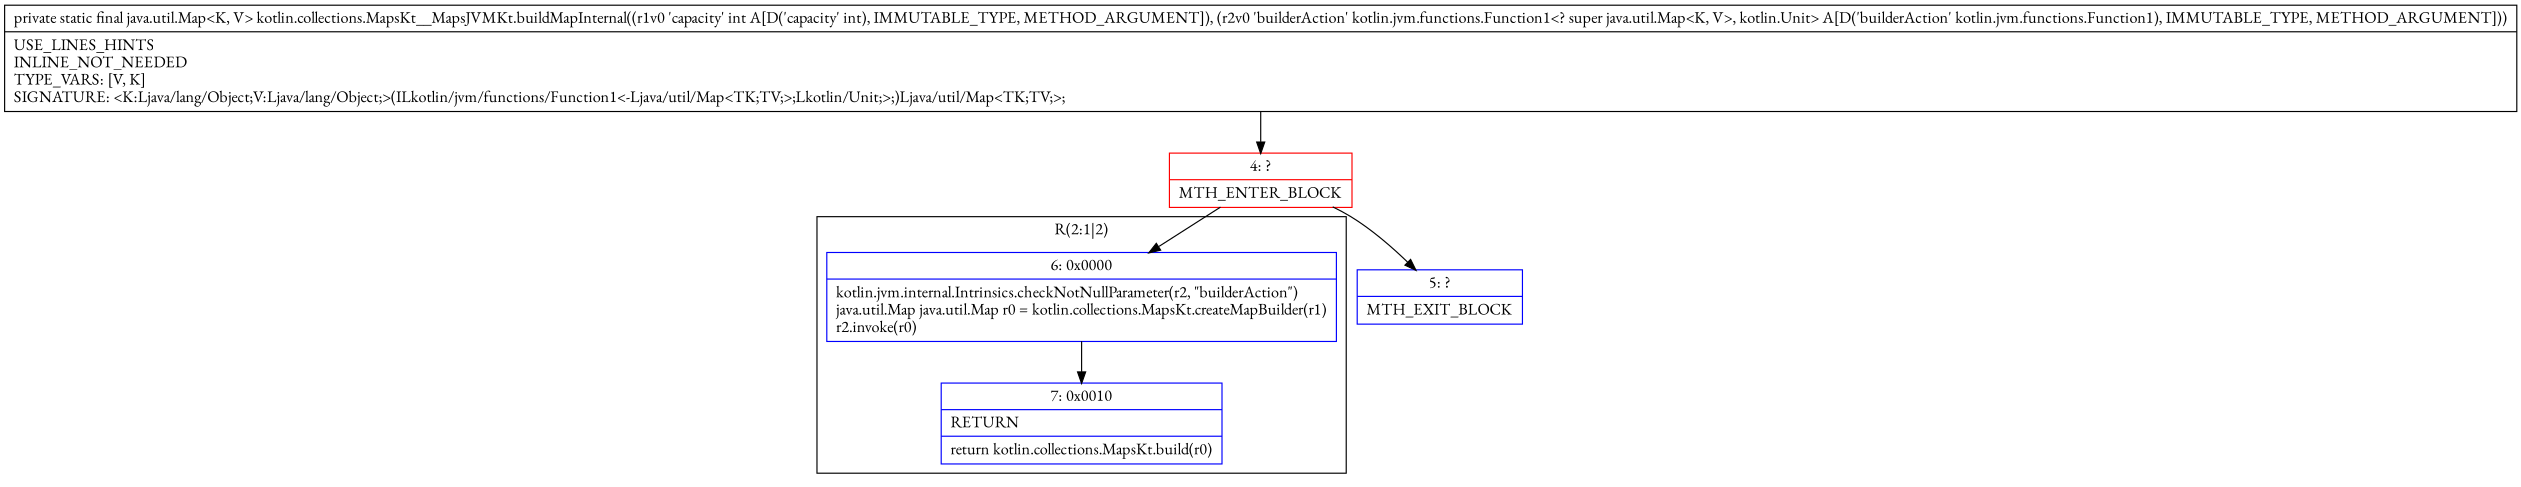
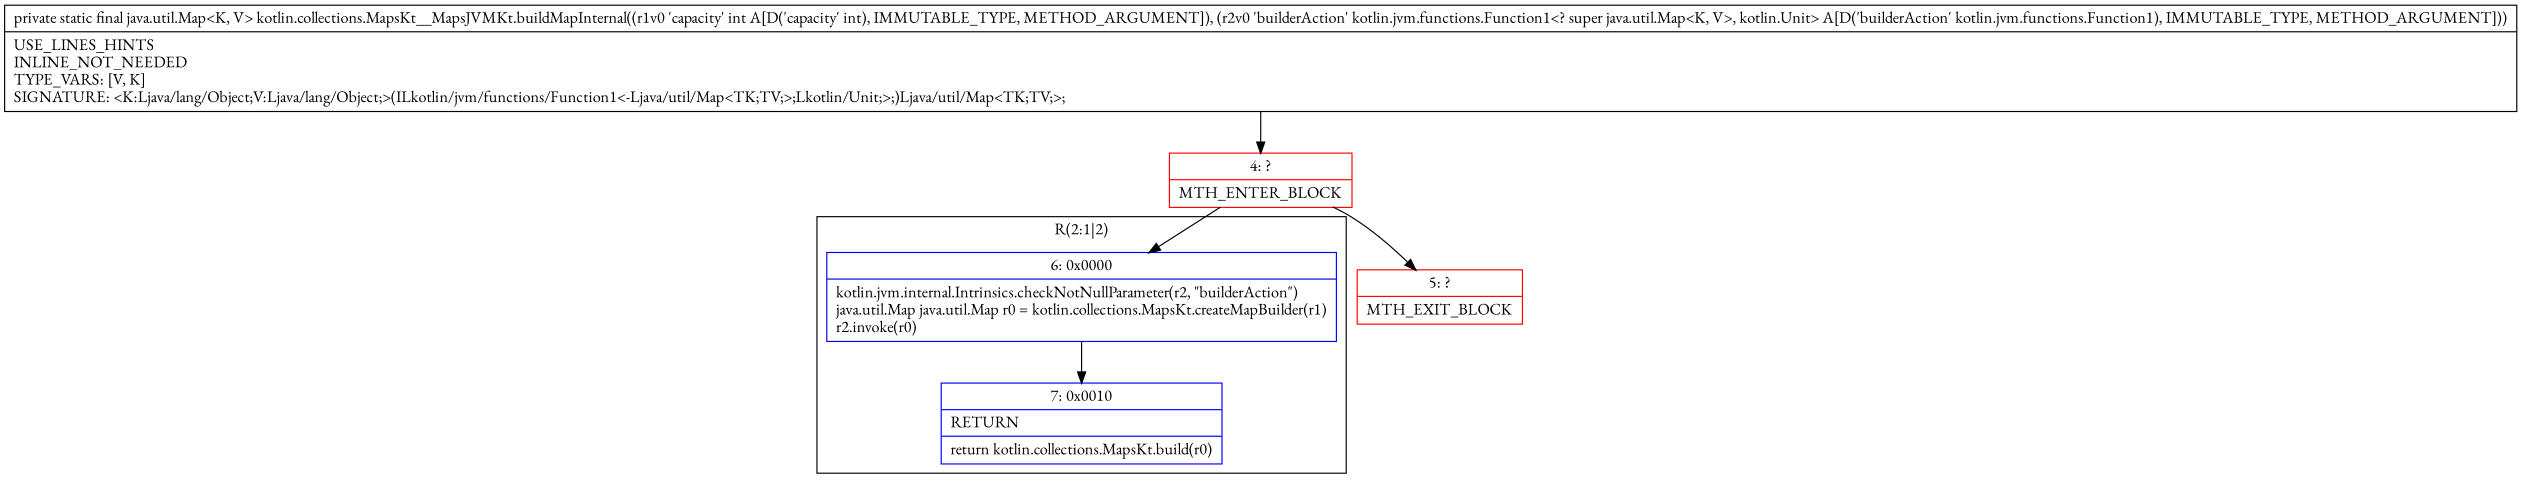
(1440, 297) -> (1440, 297)
